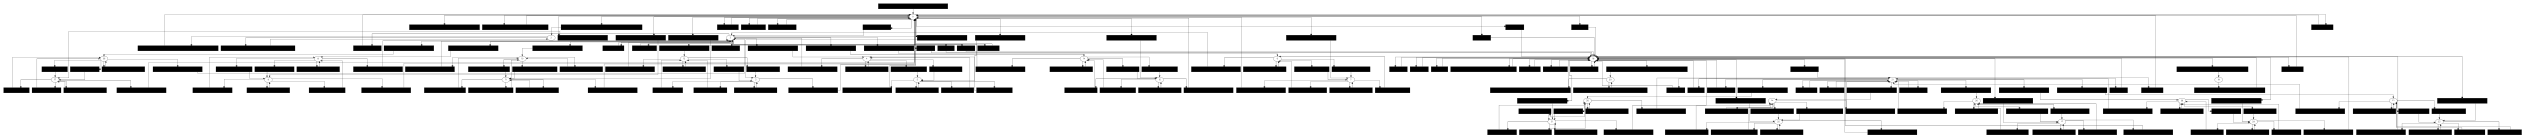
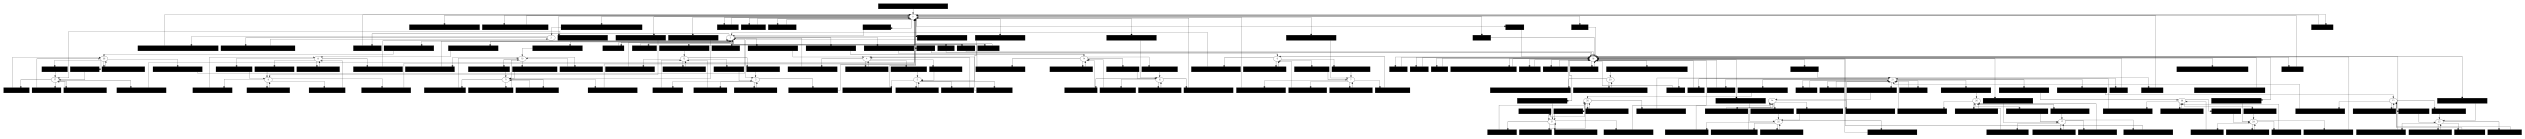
(2219, 80) -> none
